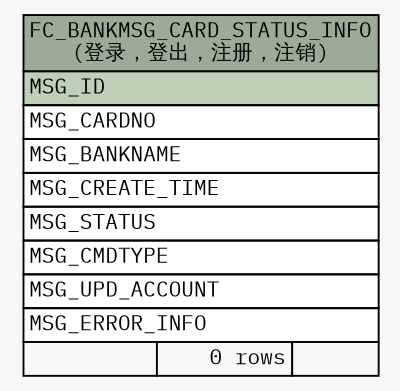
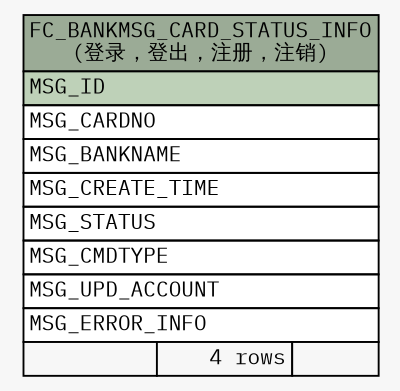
(248, 358) -> (248, 358)
